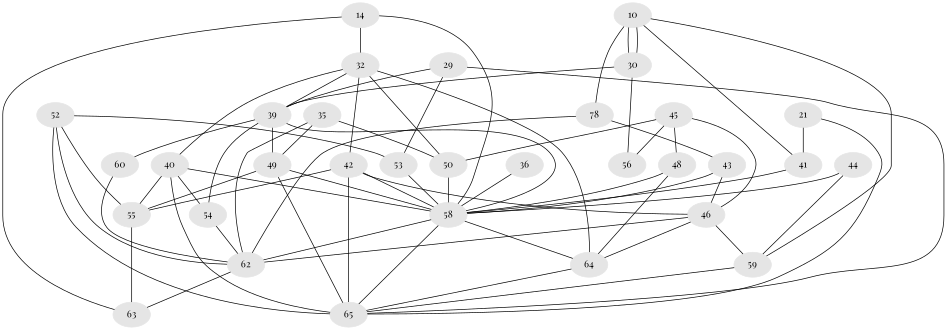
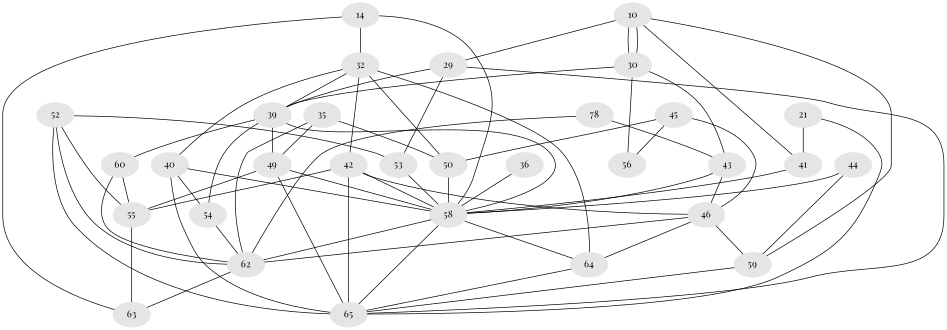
(604, 62) -> (540, 40)
none -> (698, 102)
(677, 165) -> none
(151, 190) -> (126, 190)
